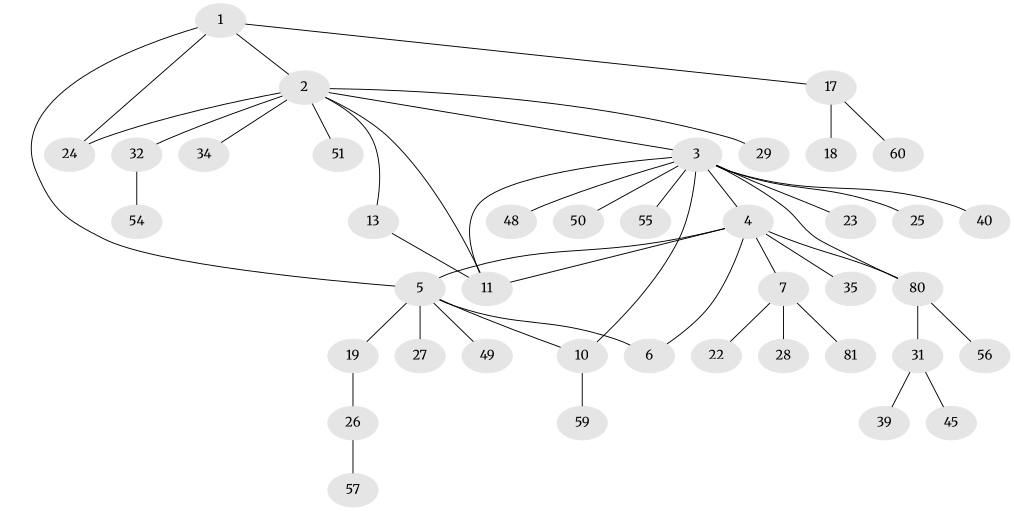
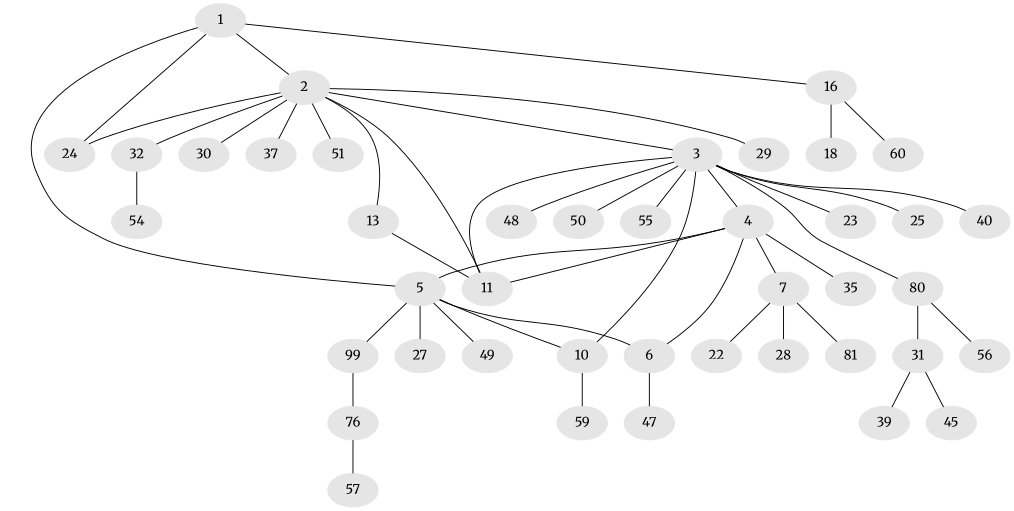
(831, 88) -> (831, 88)
(204, 155) -> (204, 155)
none -> (271, 155)
(834, 254) -> none
(353, 356) -> (353, 356)
(353, 423) -> (353, 423)
none -> (649, 423)
